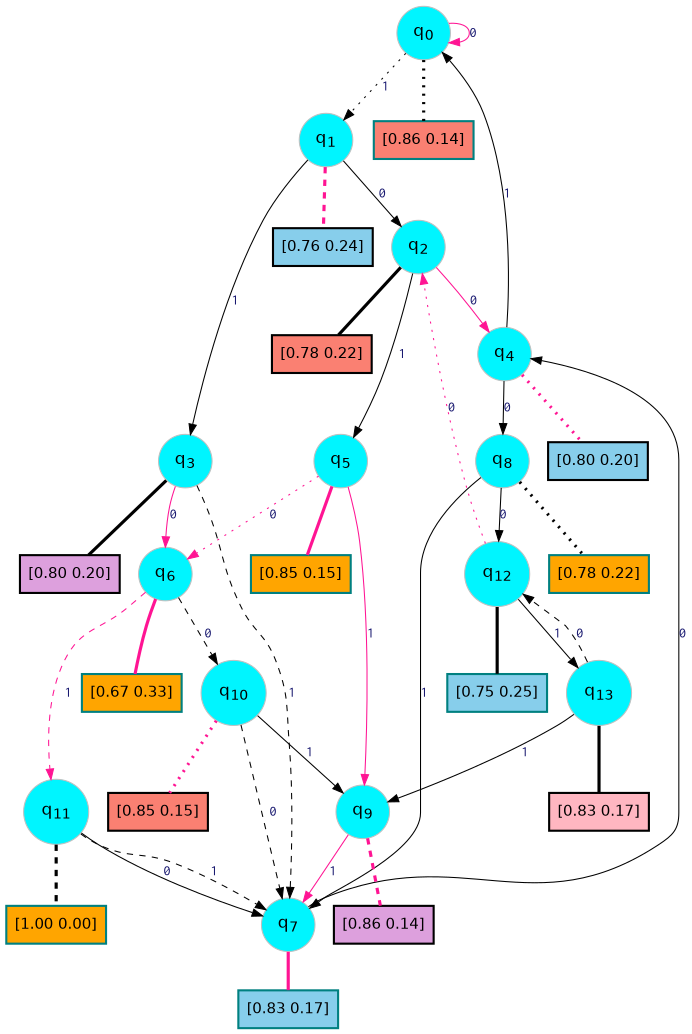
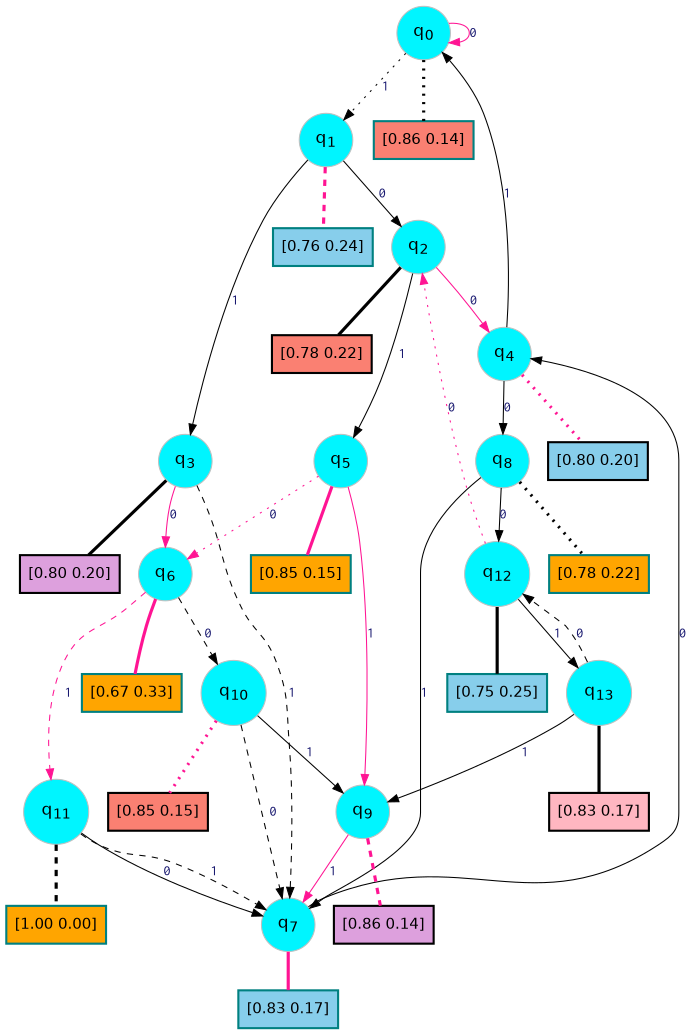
(323, 247) -> (323, 247)
